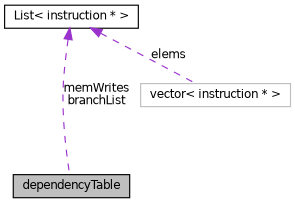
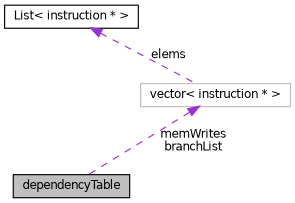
(63, 107) -> (139, 144)
